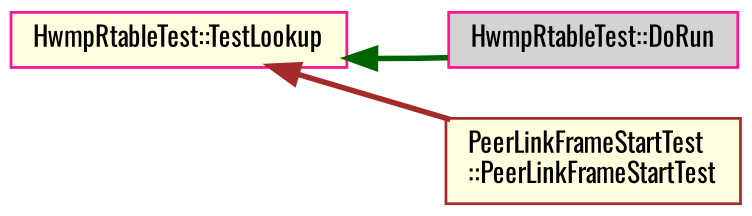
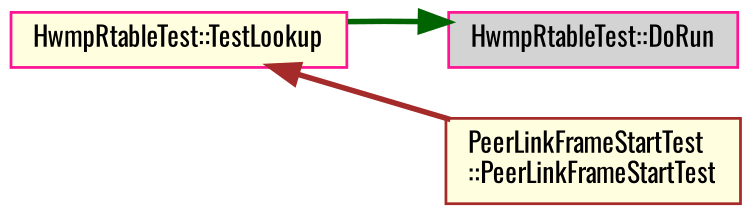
(412, 58) -> (384, 21)
